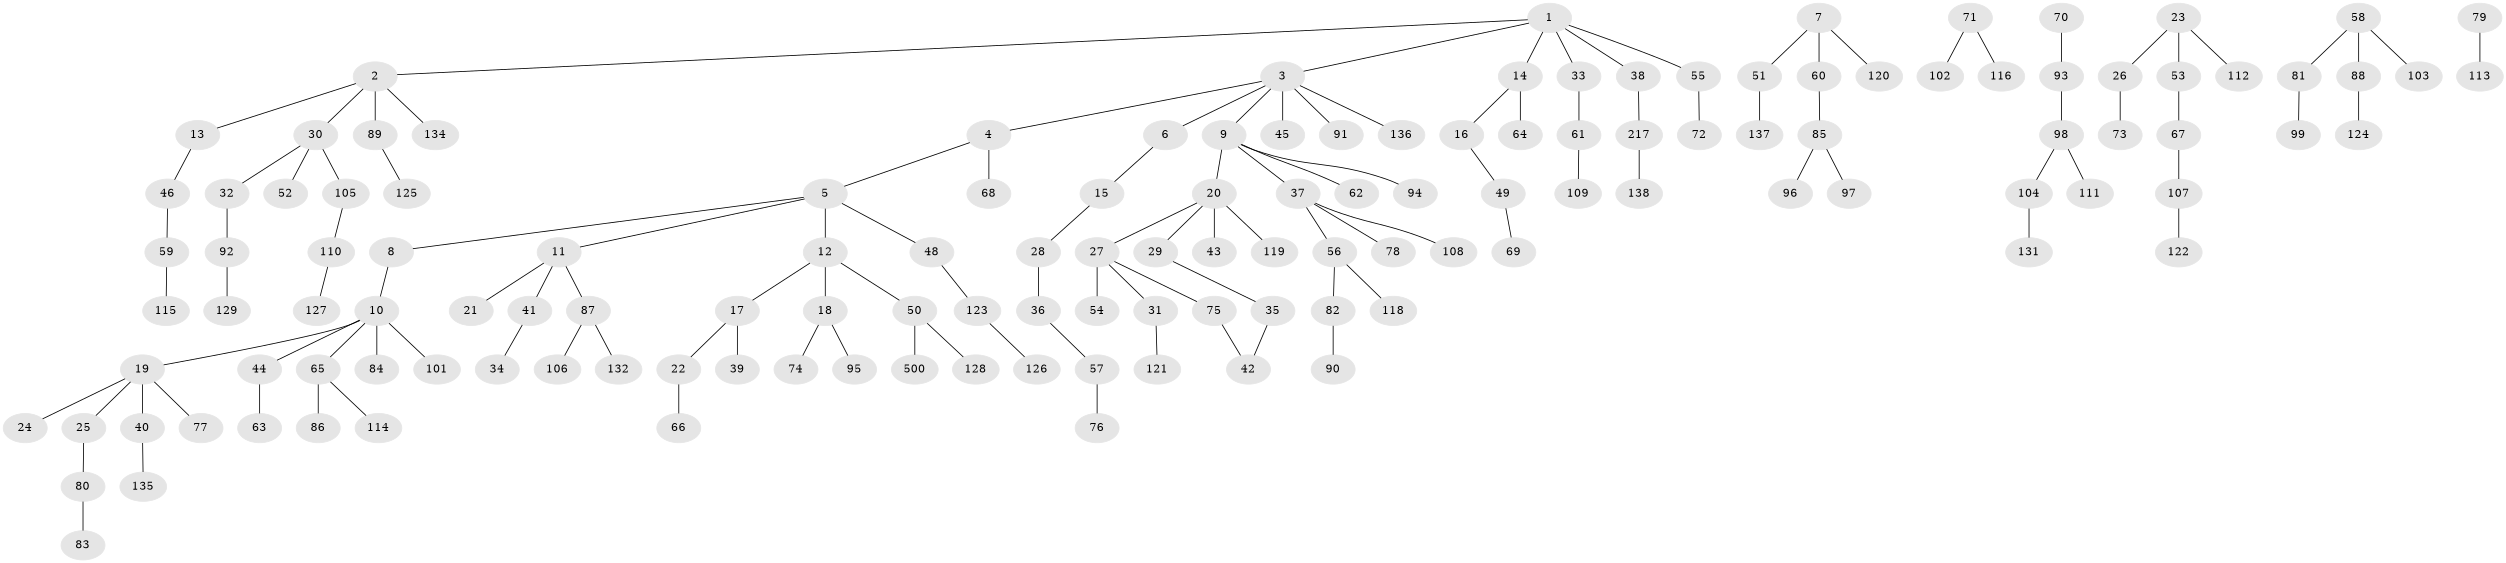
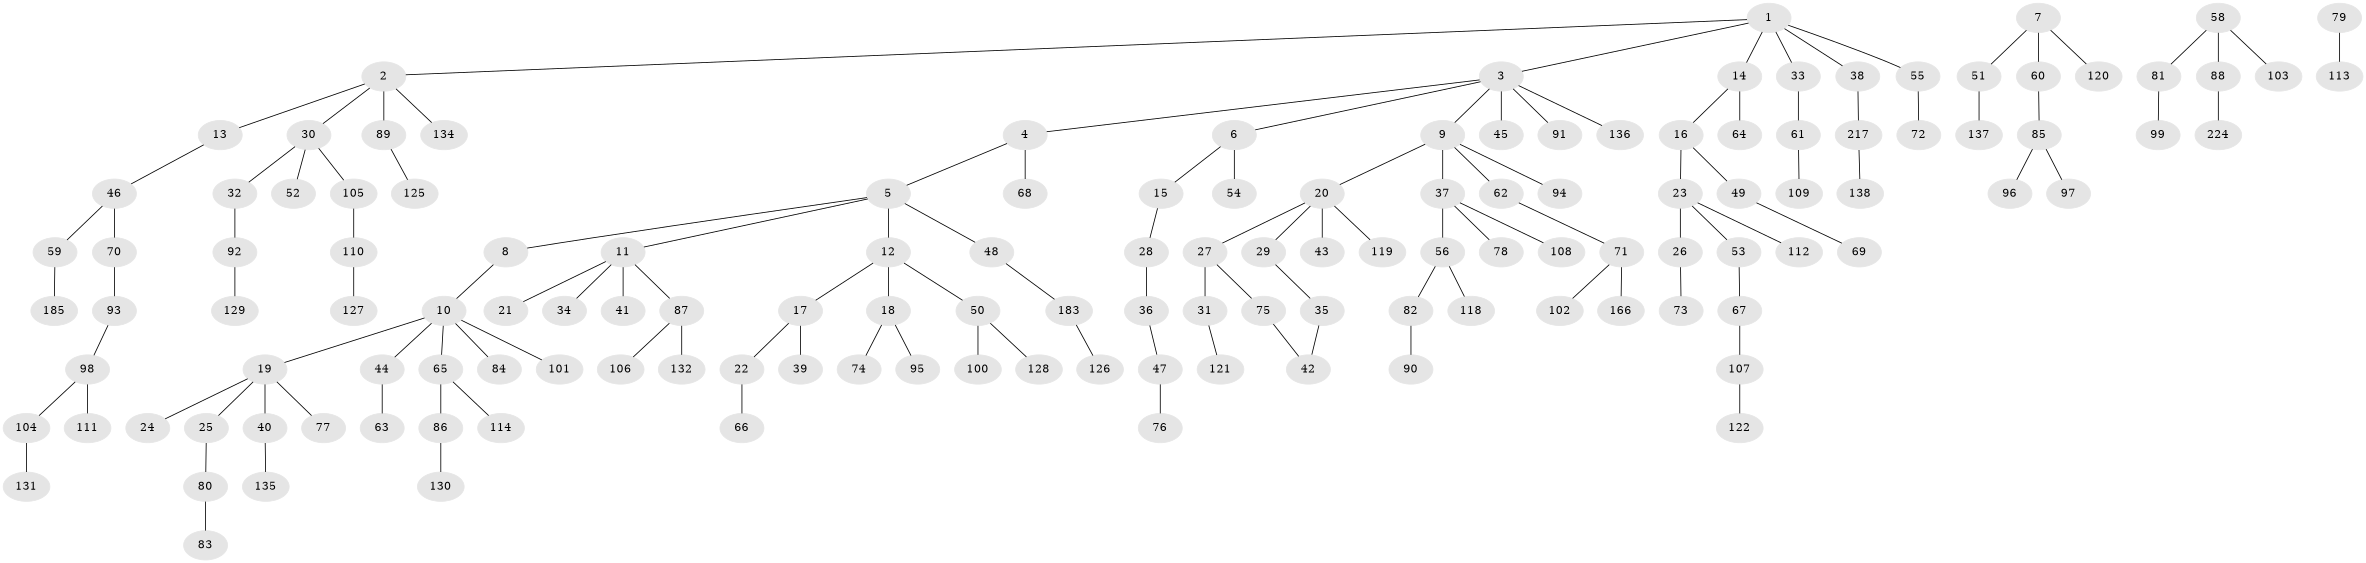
(2001, 77) -> (1621, 311)
(2359, 135) -> (2218, 135)
none -> (1681, 164)
none -> (114, 223)
none -> (1562, 223)
(1097, 282) -> (1234, 164)
(166, 311) -> (54, 311)
(977, 311) -> (1069, 311)
(514, 340) -> (594, 282)
(915, 370) -> (978, 370)
(1097, 370) -> (1160, 370)
none -> (441, 487)
